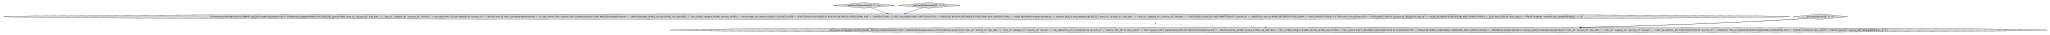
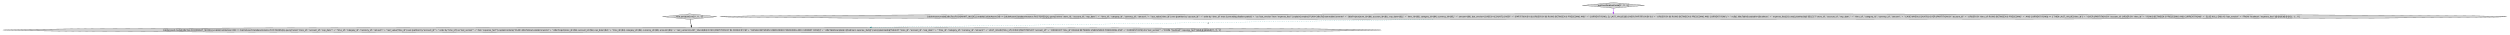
(864, 5) -> none
